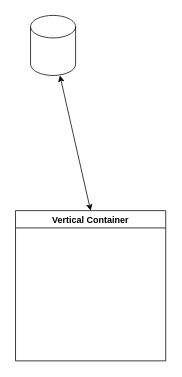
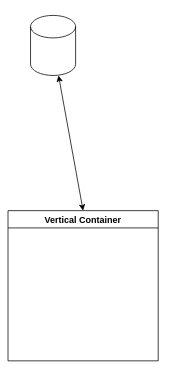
(90, 285) -> (83, 285)
